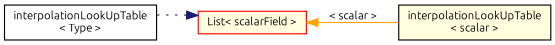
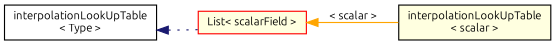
(172, 15) -> (183, 30)
